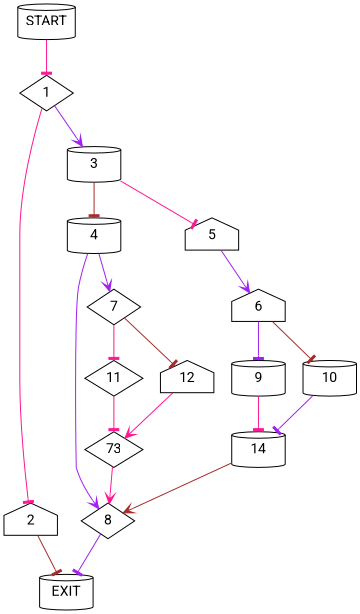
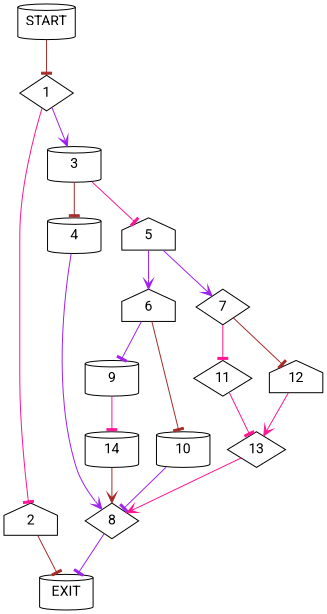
(47, 55) -> (47, 55)
(103, 268) -> (184, 270)
(296, 412) -> (146, 487)
(114, 450) -> (256, 450)
